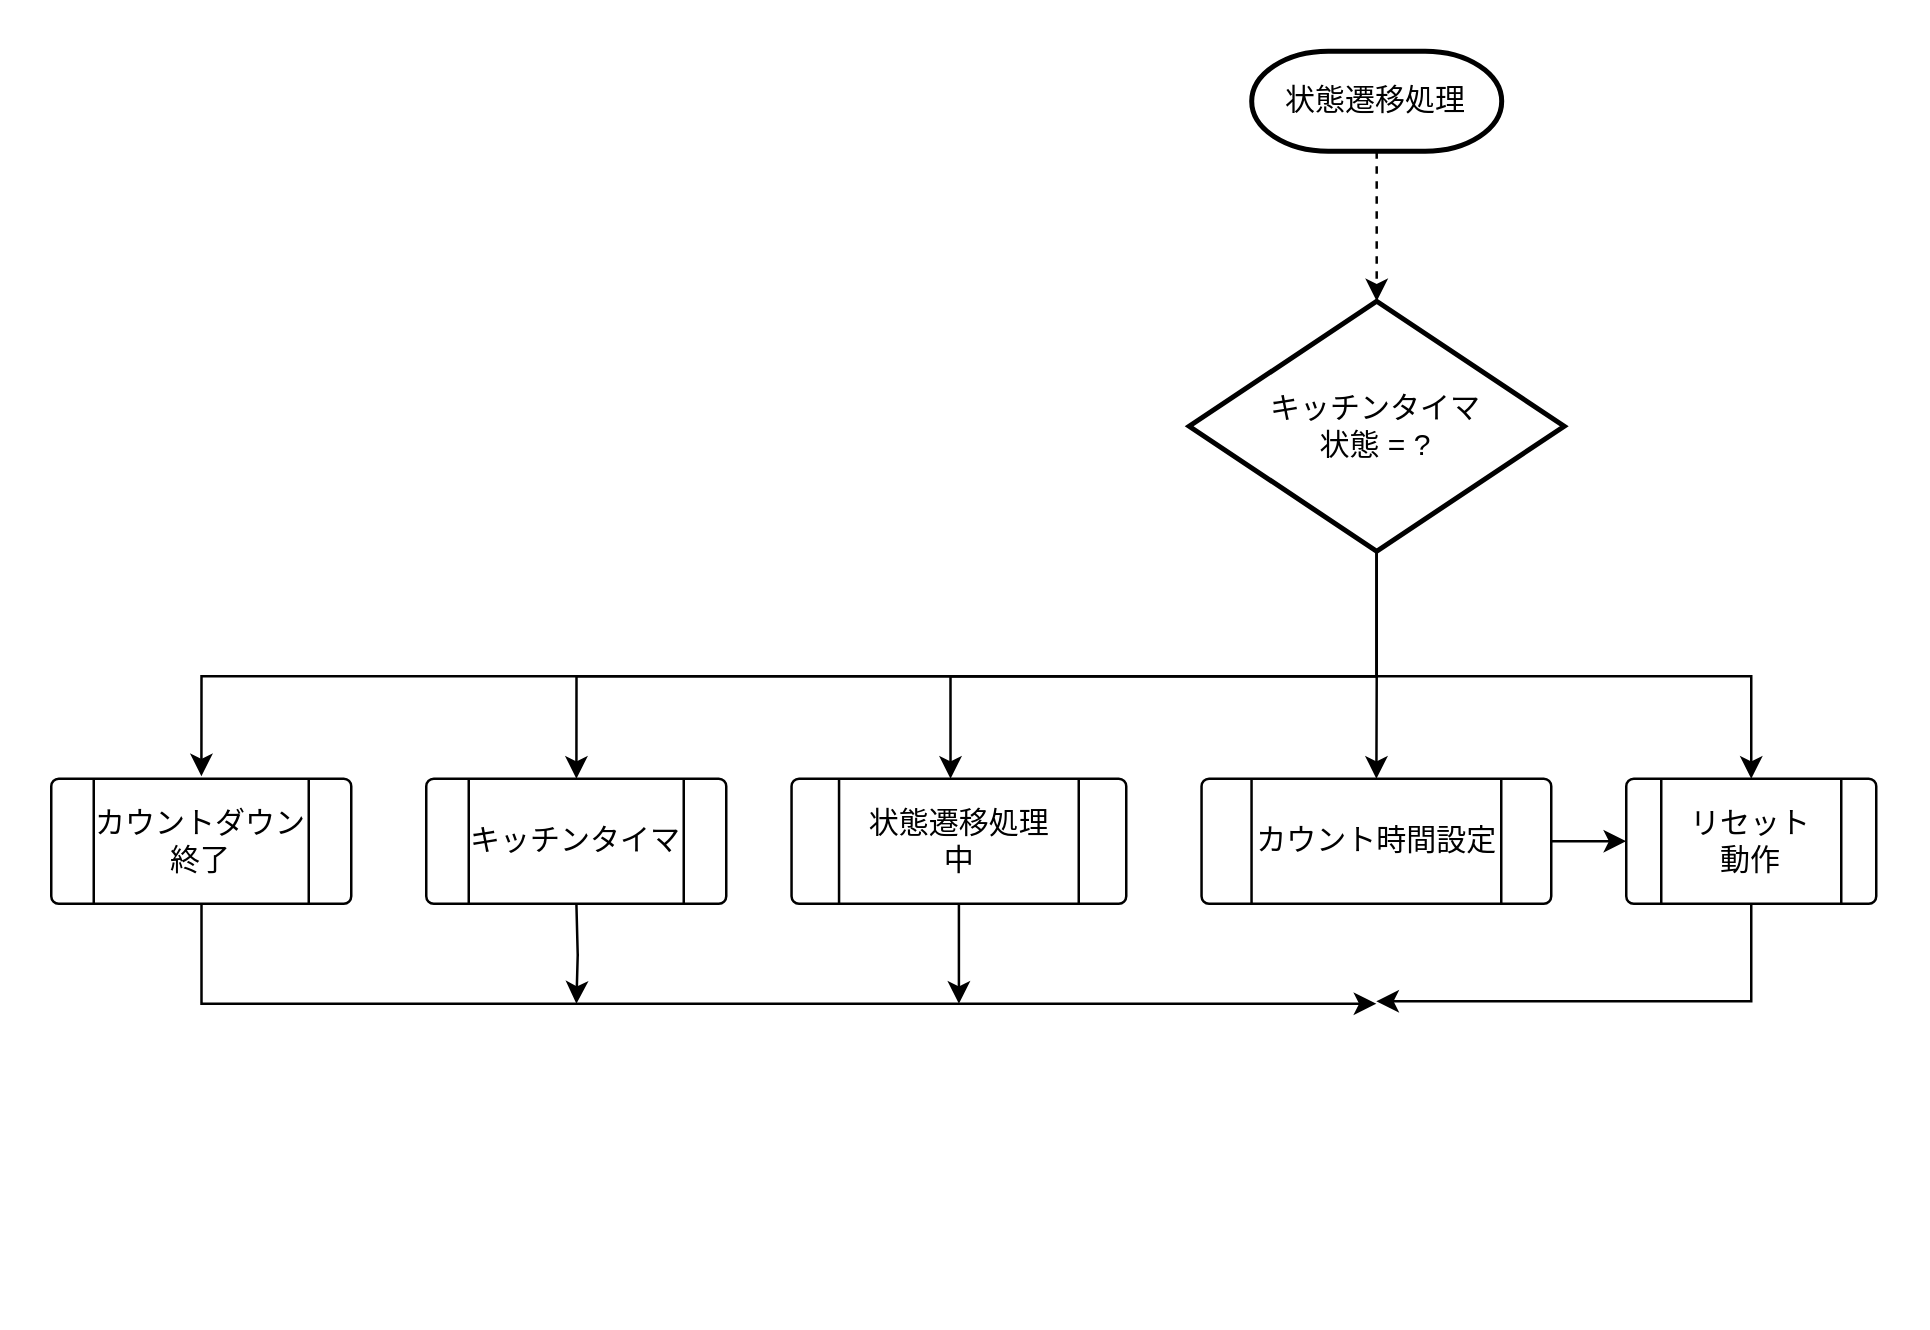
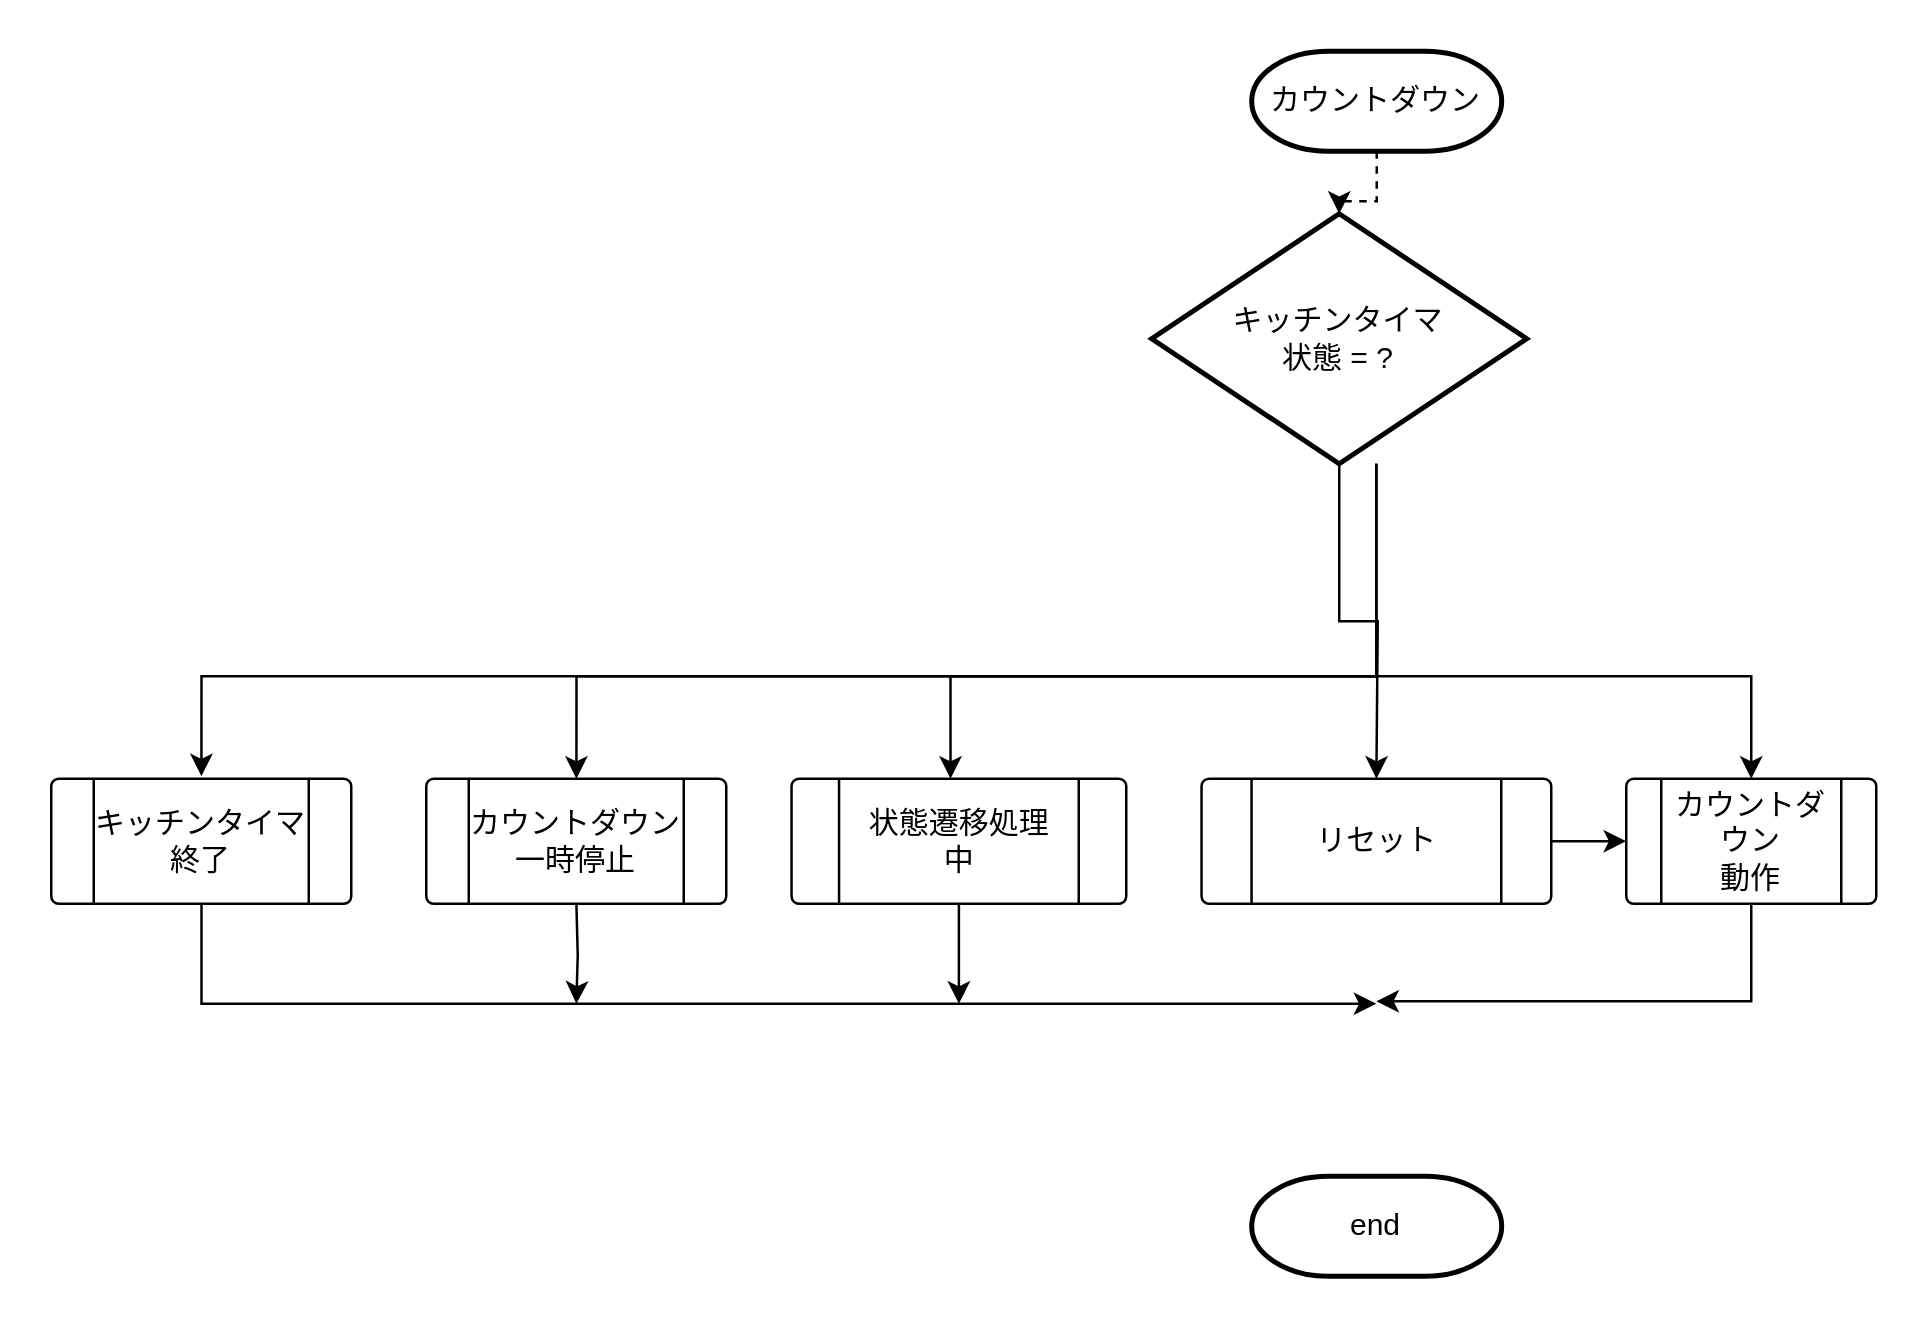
(1376, 101) -> (1376, 101)
(1377, 426) -> (1339, 339)
(201, 841) -> (201, 841)
(576, 841) -> (576, 841)
(1378, 841) -> (1378, 841)
(1751, 841) -> (1751, 841)
none -> (1377, 1226)
